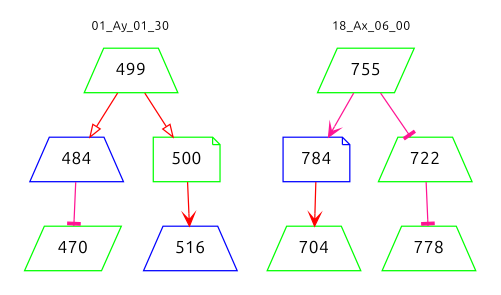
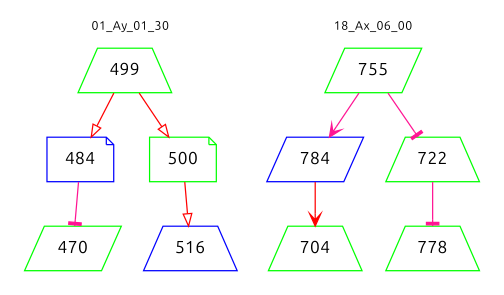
(77, 159) -> (80, 159)
(316, 159) -> (315, 159)
(188, 198) -> (186, 198)
